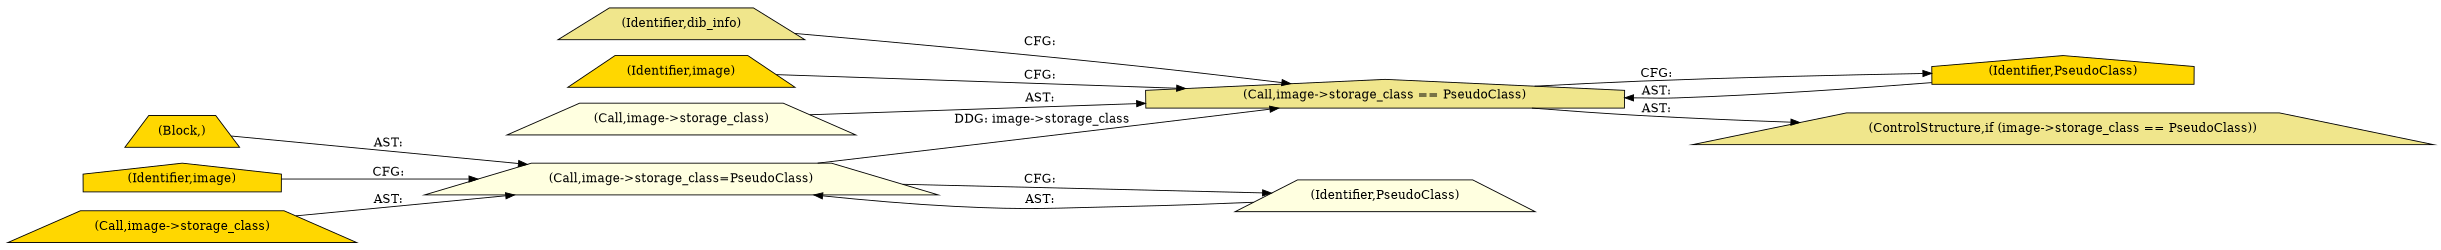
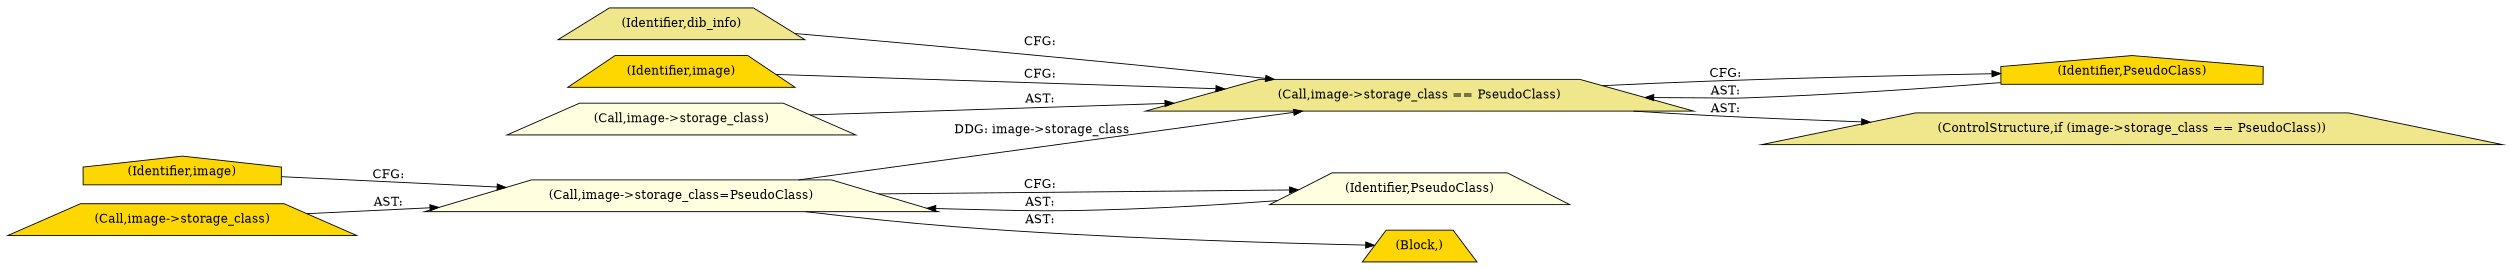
(1385, 95) -> (1420, 95)
(375, 150) -> (1085, 235)
